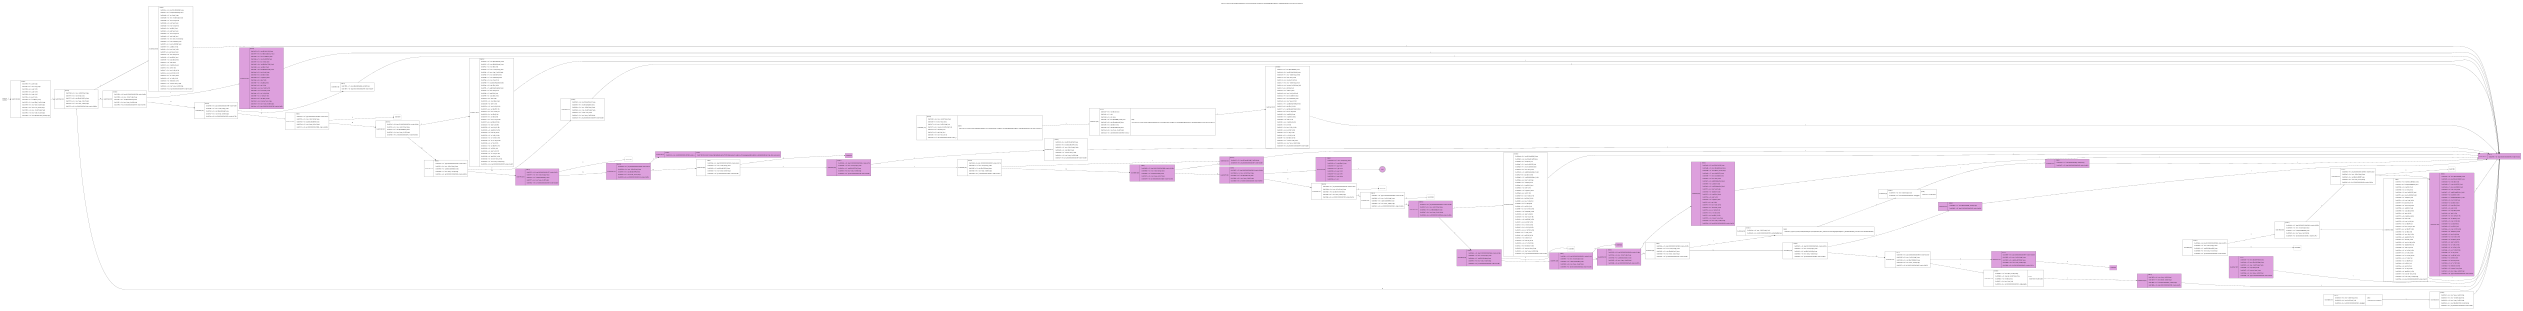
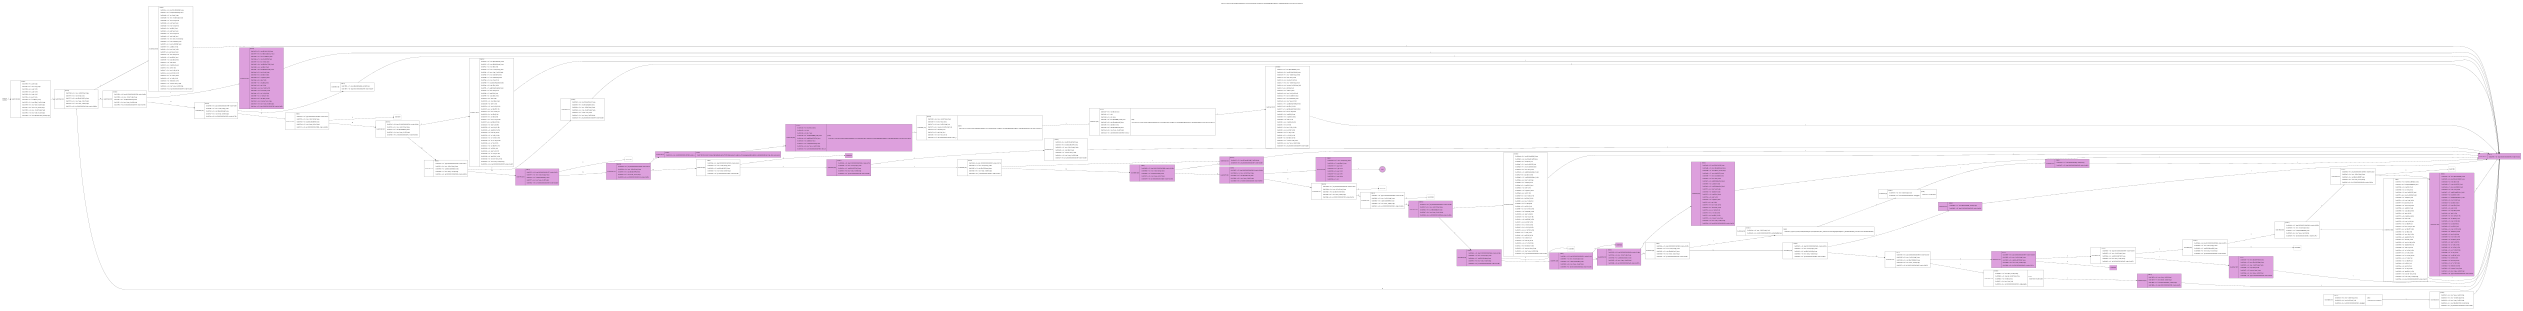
none -> (849, 138)
none -> (2113, 255)
